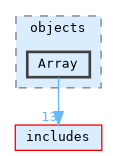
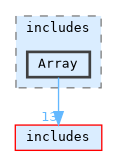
(59, 29) -> (59, 29)
